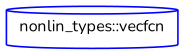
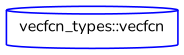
(92, 27) -> (92, 27)
